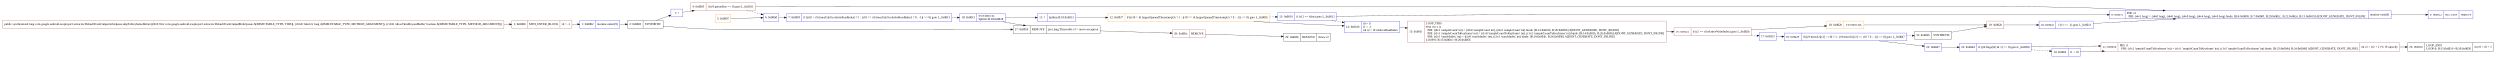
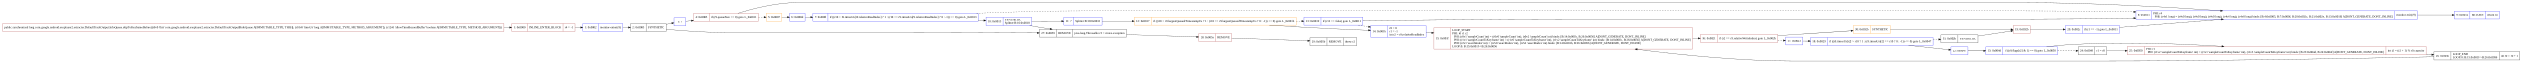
none -> (1555, 11)
(754, 12) -> (761, 17)
(1434, 23) -> (1461, 30)
(544, 24) -> (545, 27)
(2066, 52) -> (2092, 51)
none -> (2035, 61)
